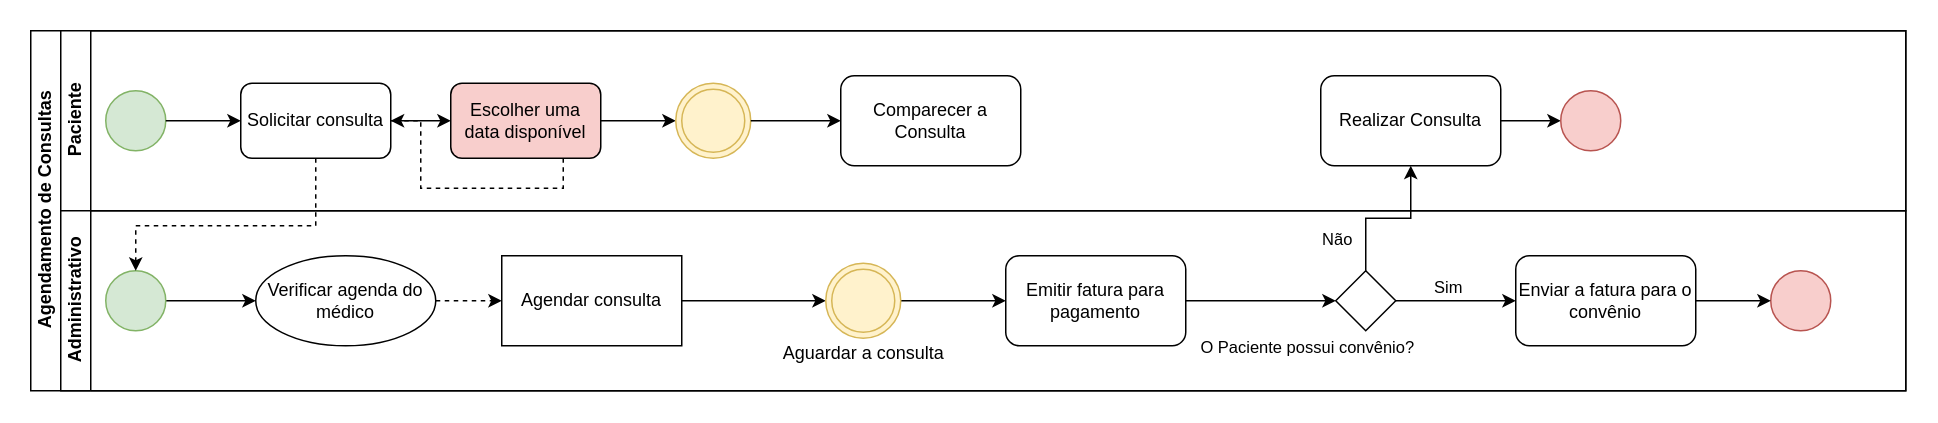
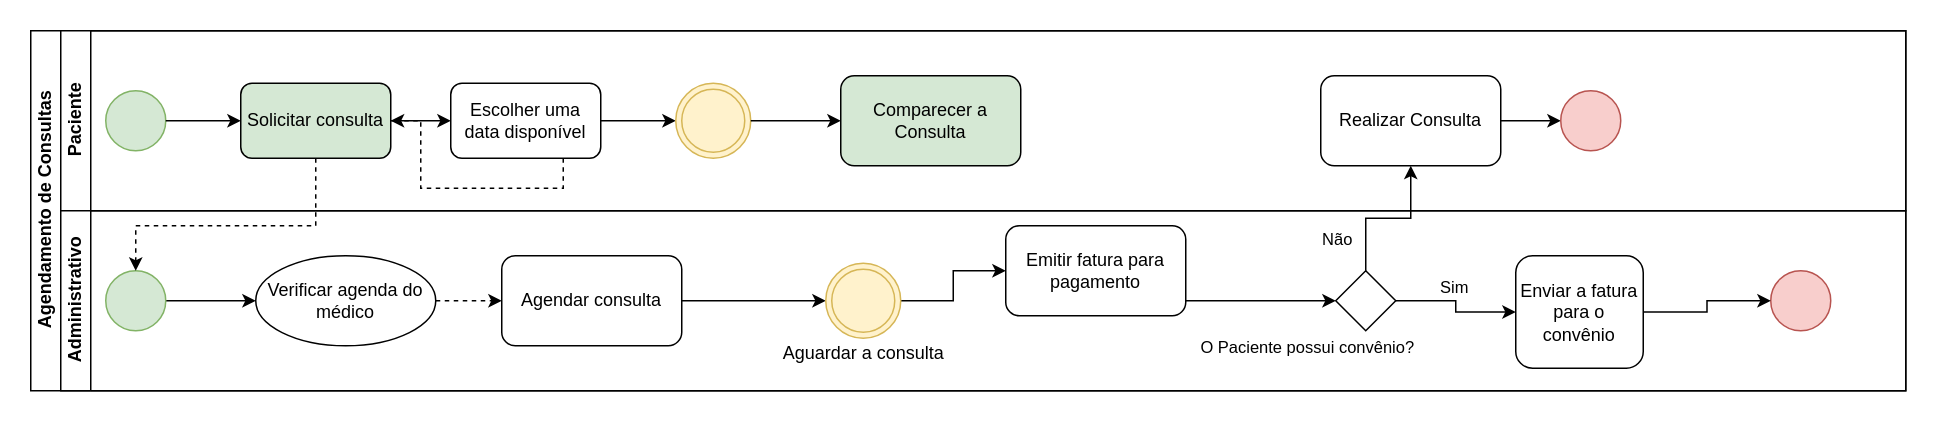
(316, 121) -> (316, 121)
(526, 121) -> (526, 121)
(931, 121) -> (931, 121)
(592, 301) -> (592, 301)
(1096, 301) -> (1096, 271)
(1606, 301) -> (1580, 312)
